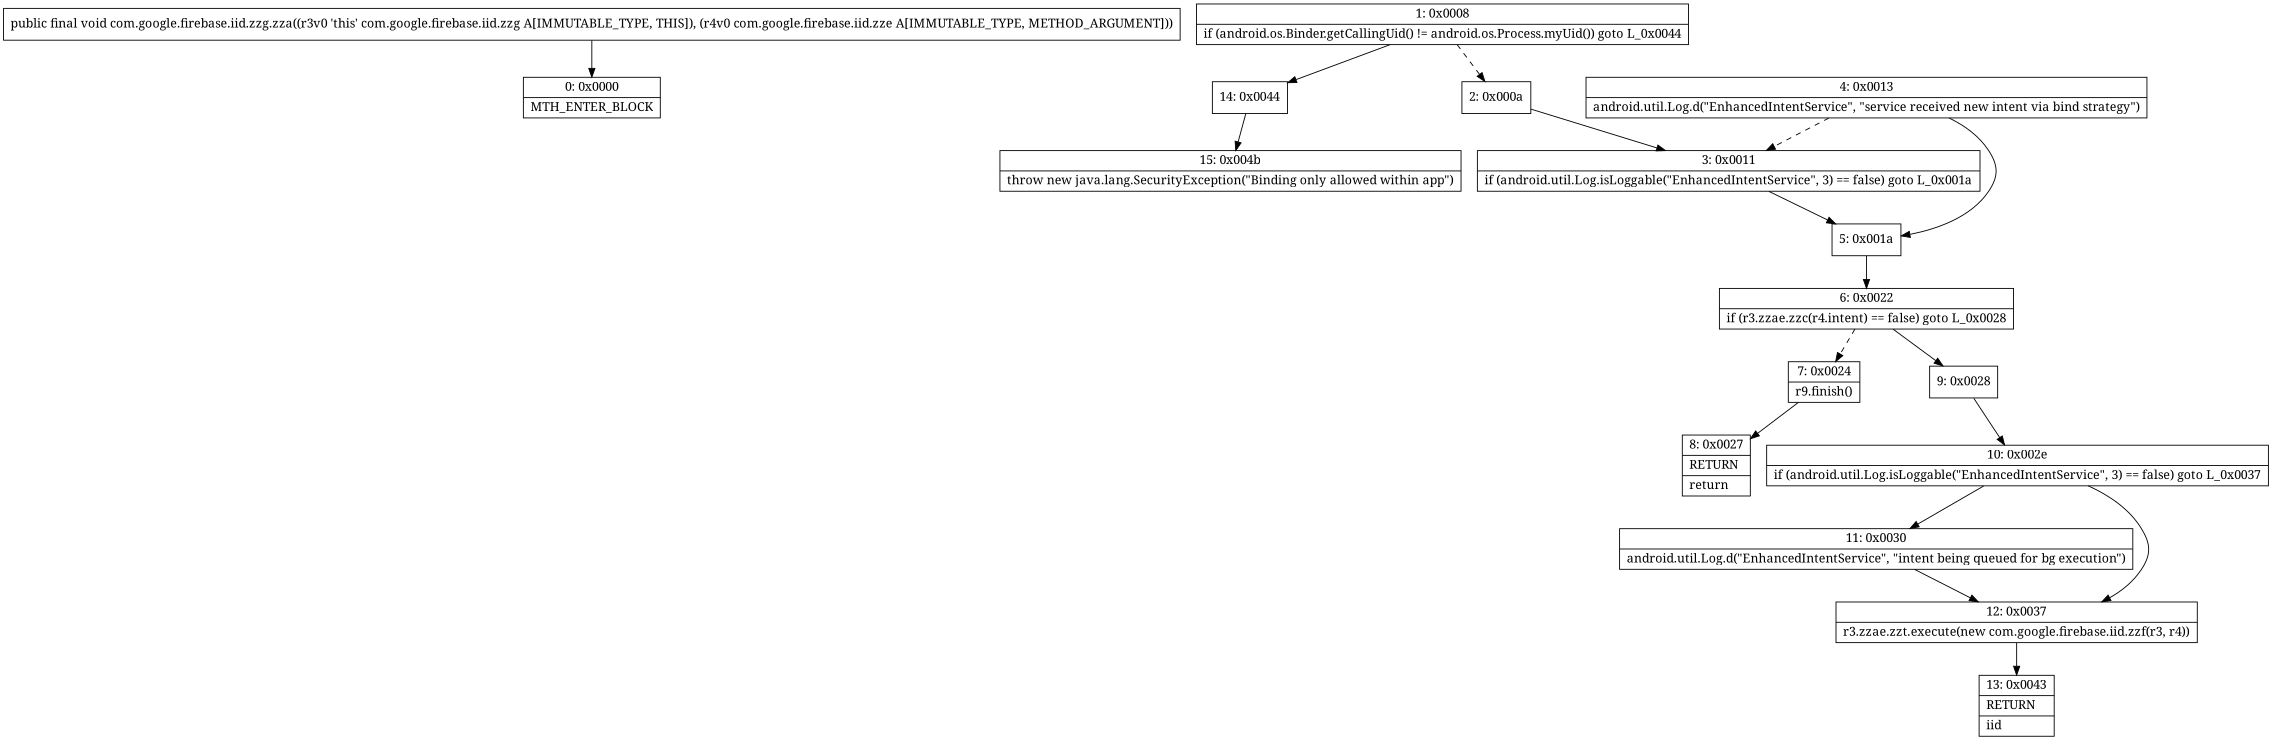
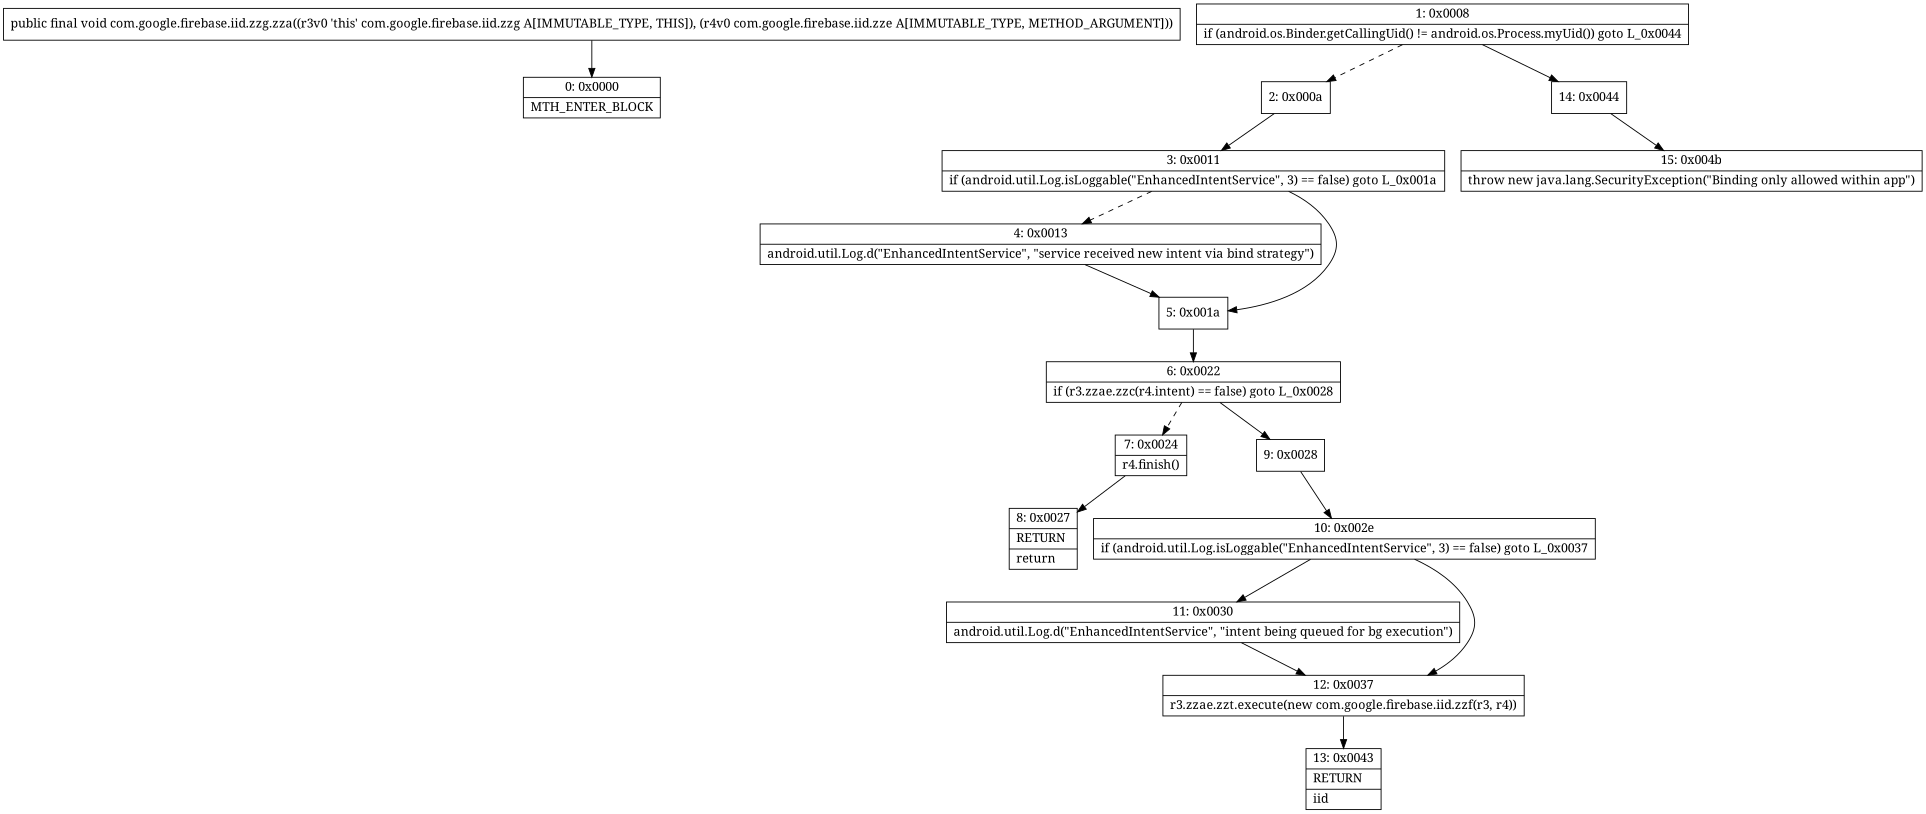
(1802, 132) -> (1121, 206)
(1824, 392) -> (1151, 465)
